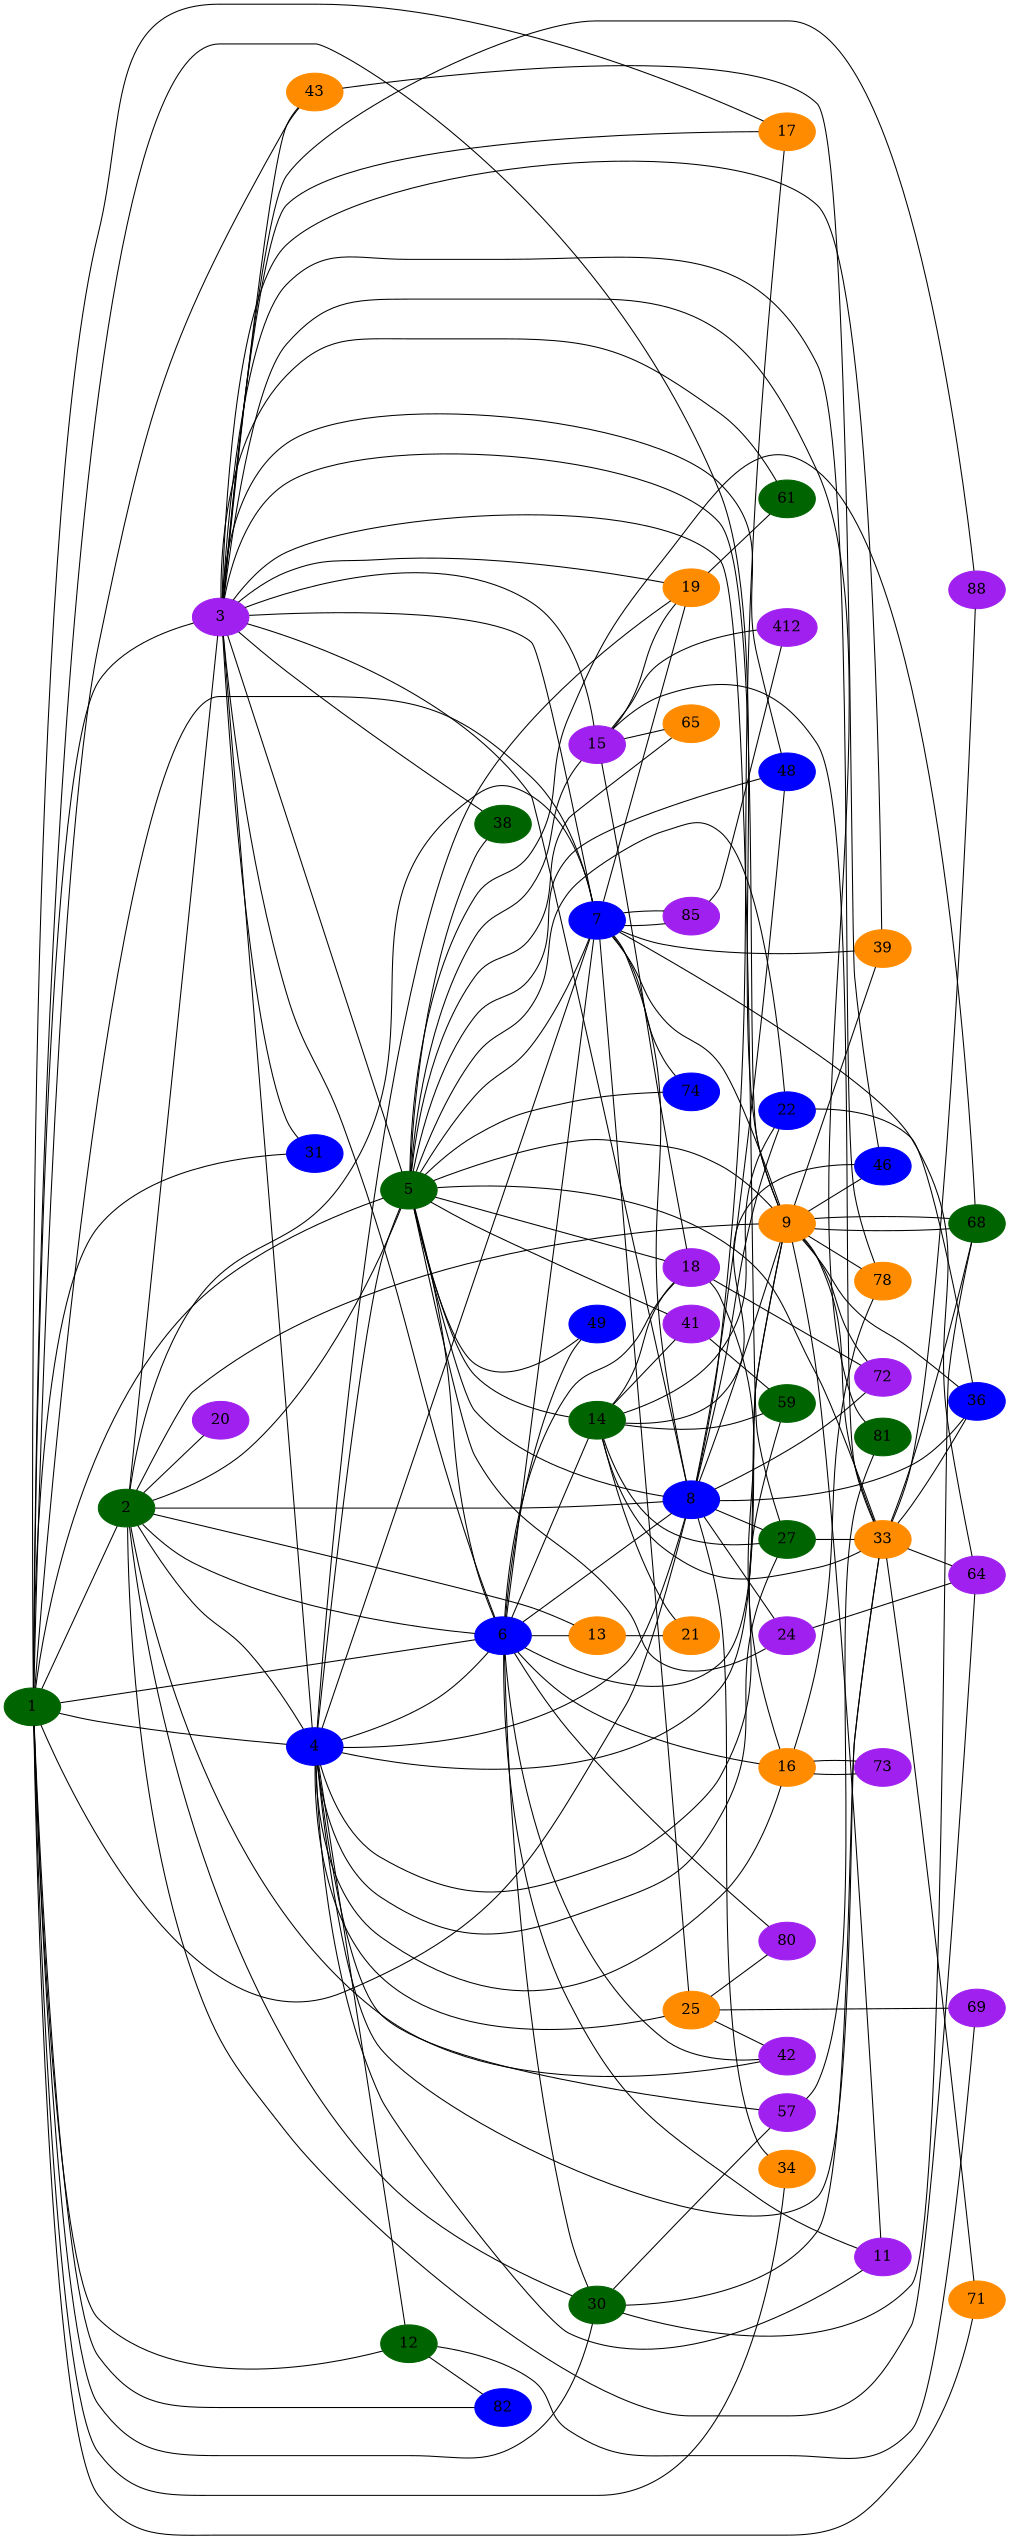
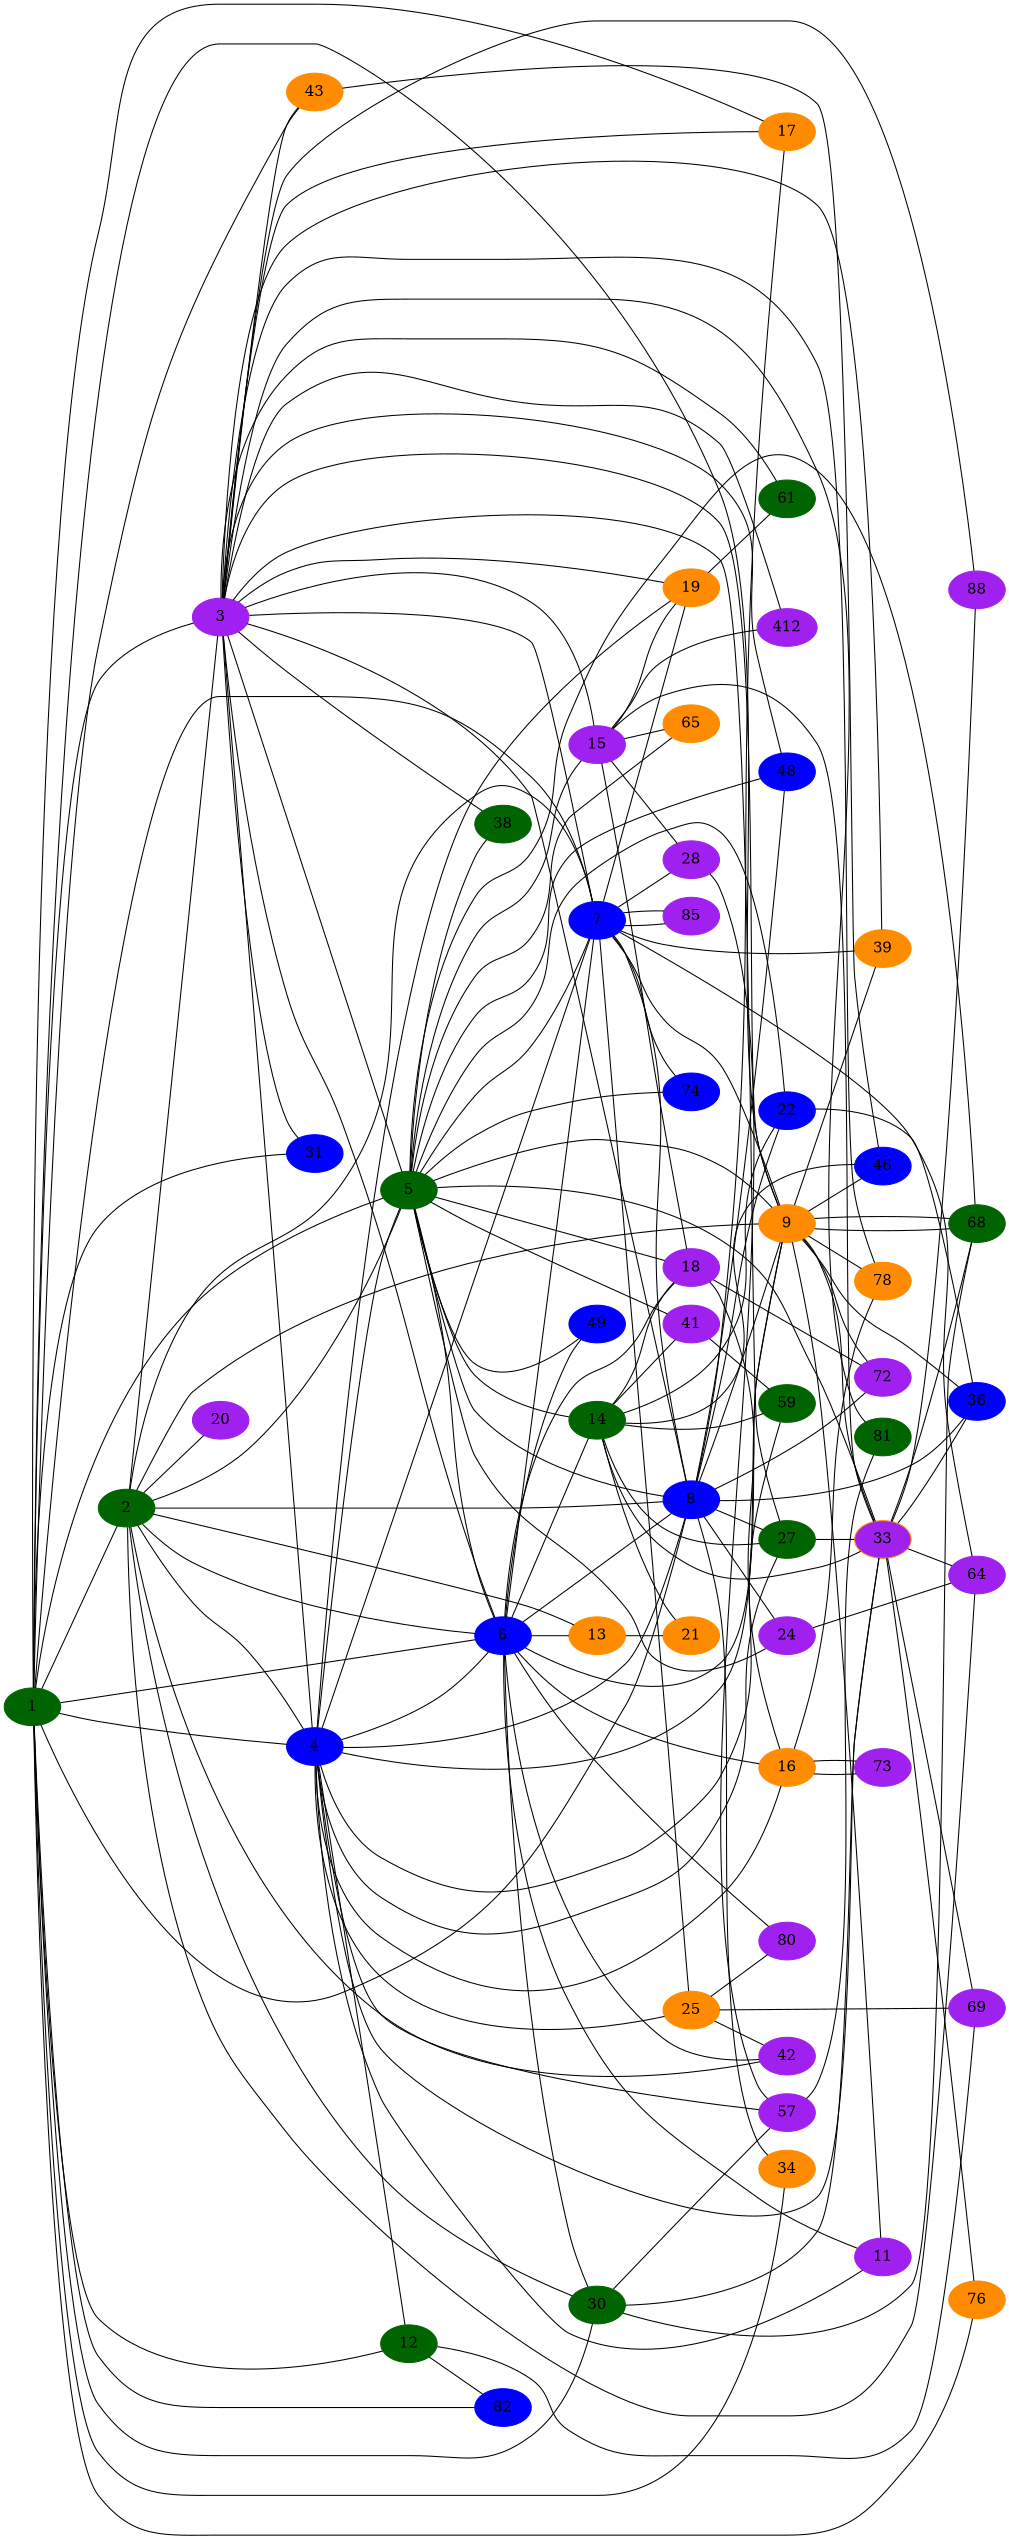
(756, 750) -> (488, 397)
none -> (691, 860)
(883, 1539) -> (883, 1539)
none -> (930, 1774)
(977, 2300) -> (977, 2300)
